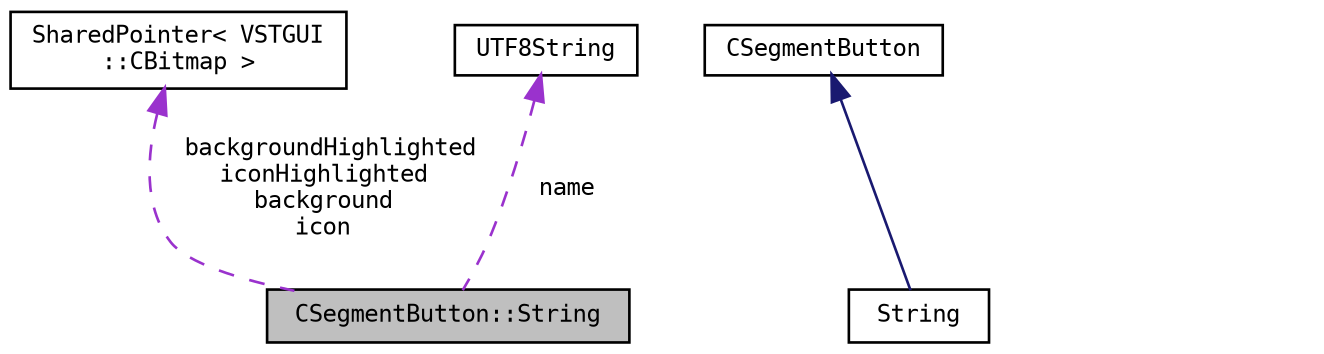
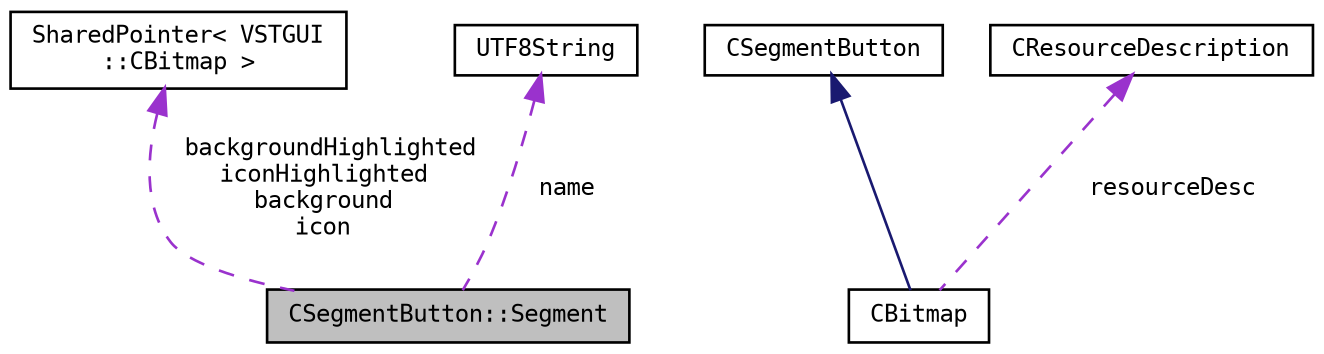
none -> (1152, 50)
(448, 316) -> (448, 316)
(919, 316) -> (919, 316)
